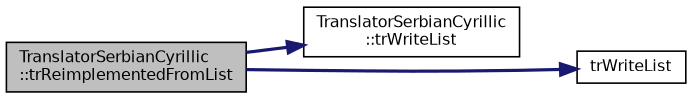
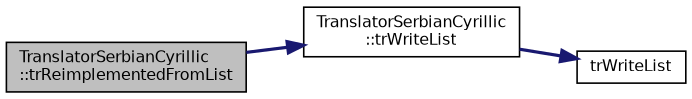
(404, 71) -> (540, 53)
